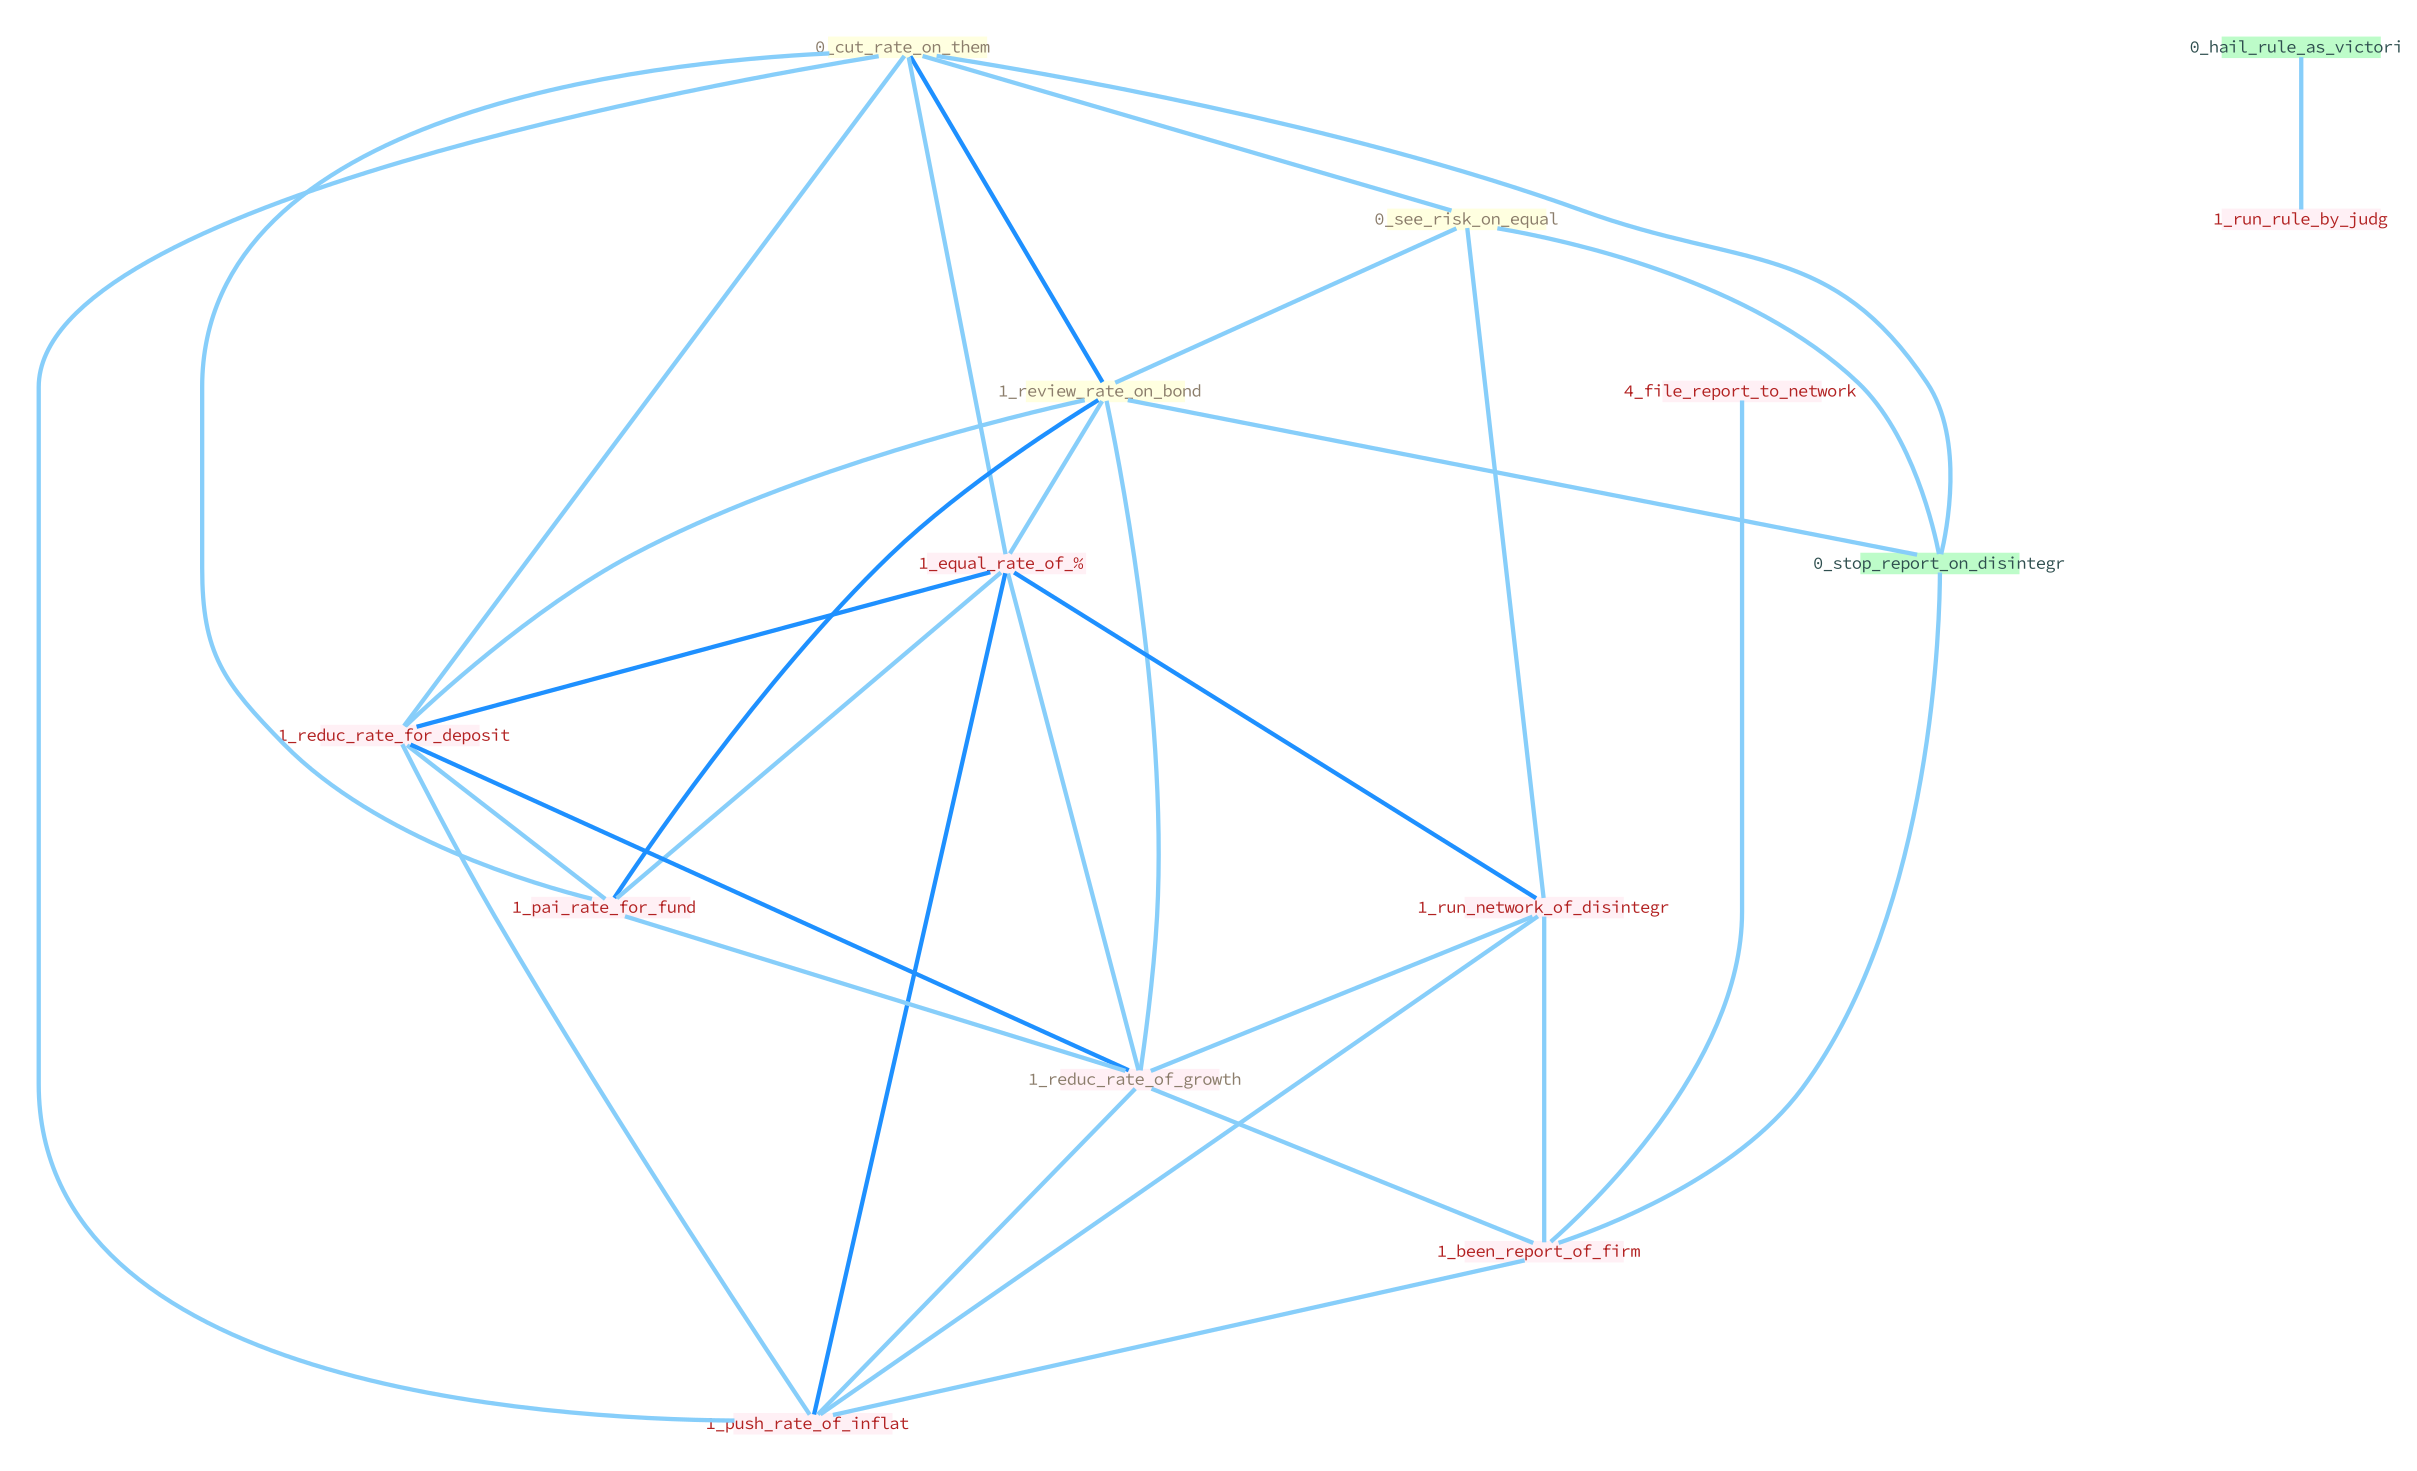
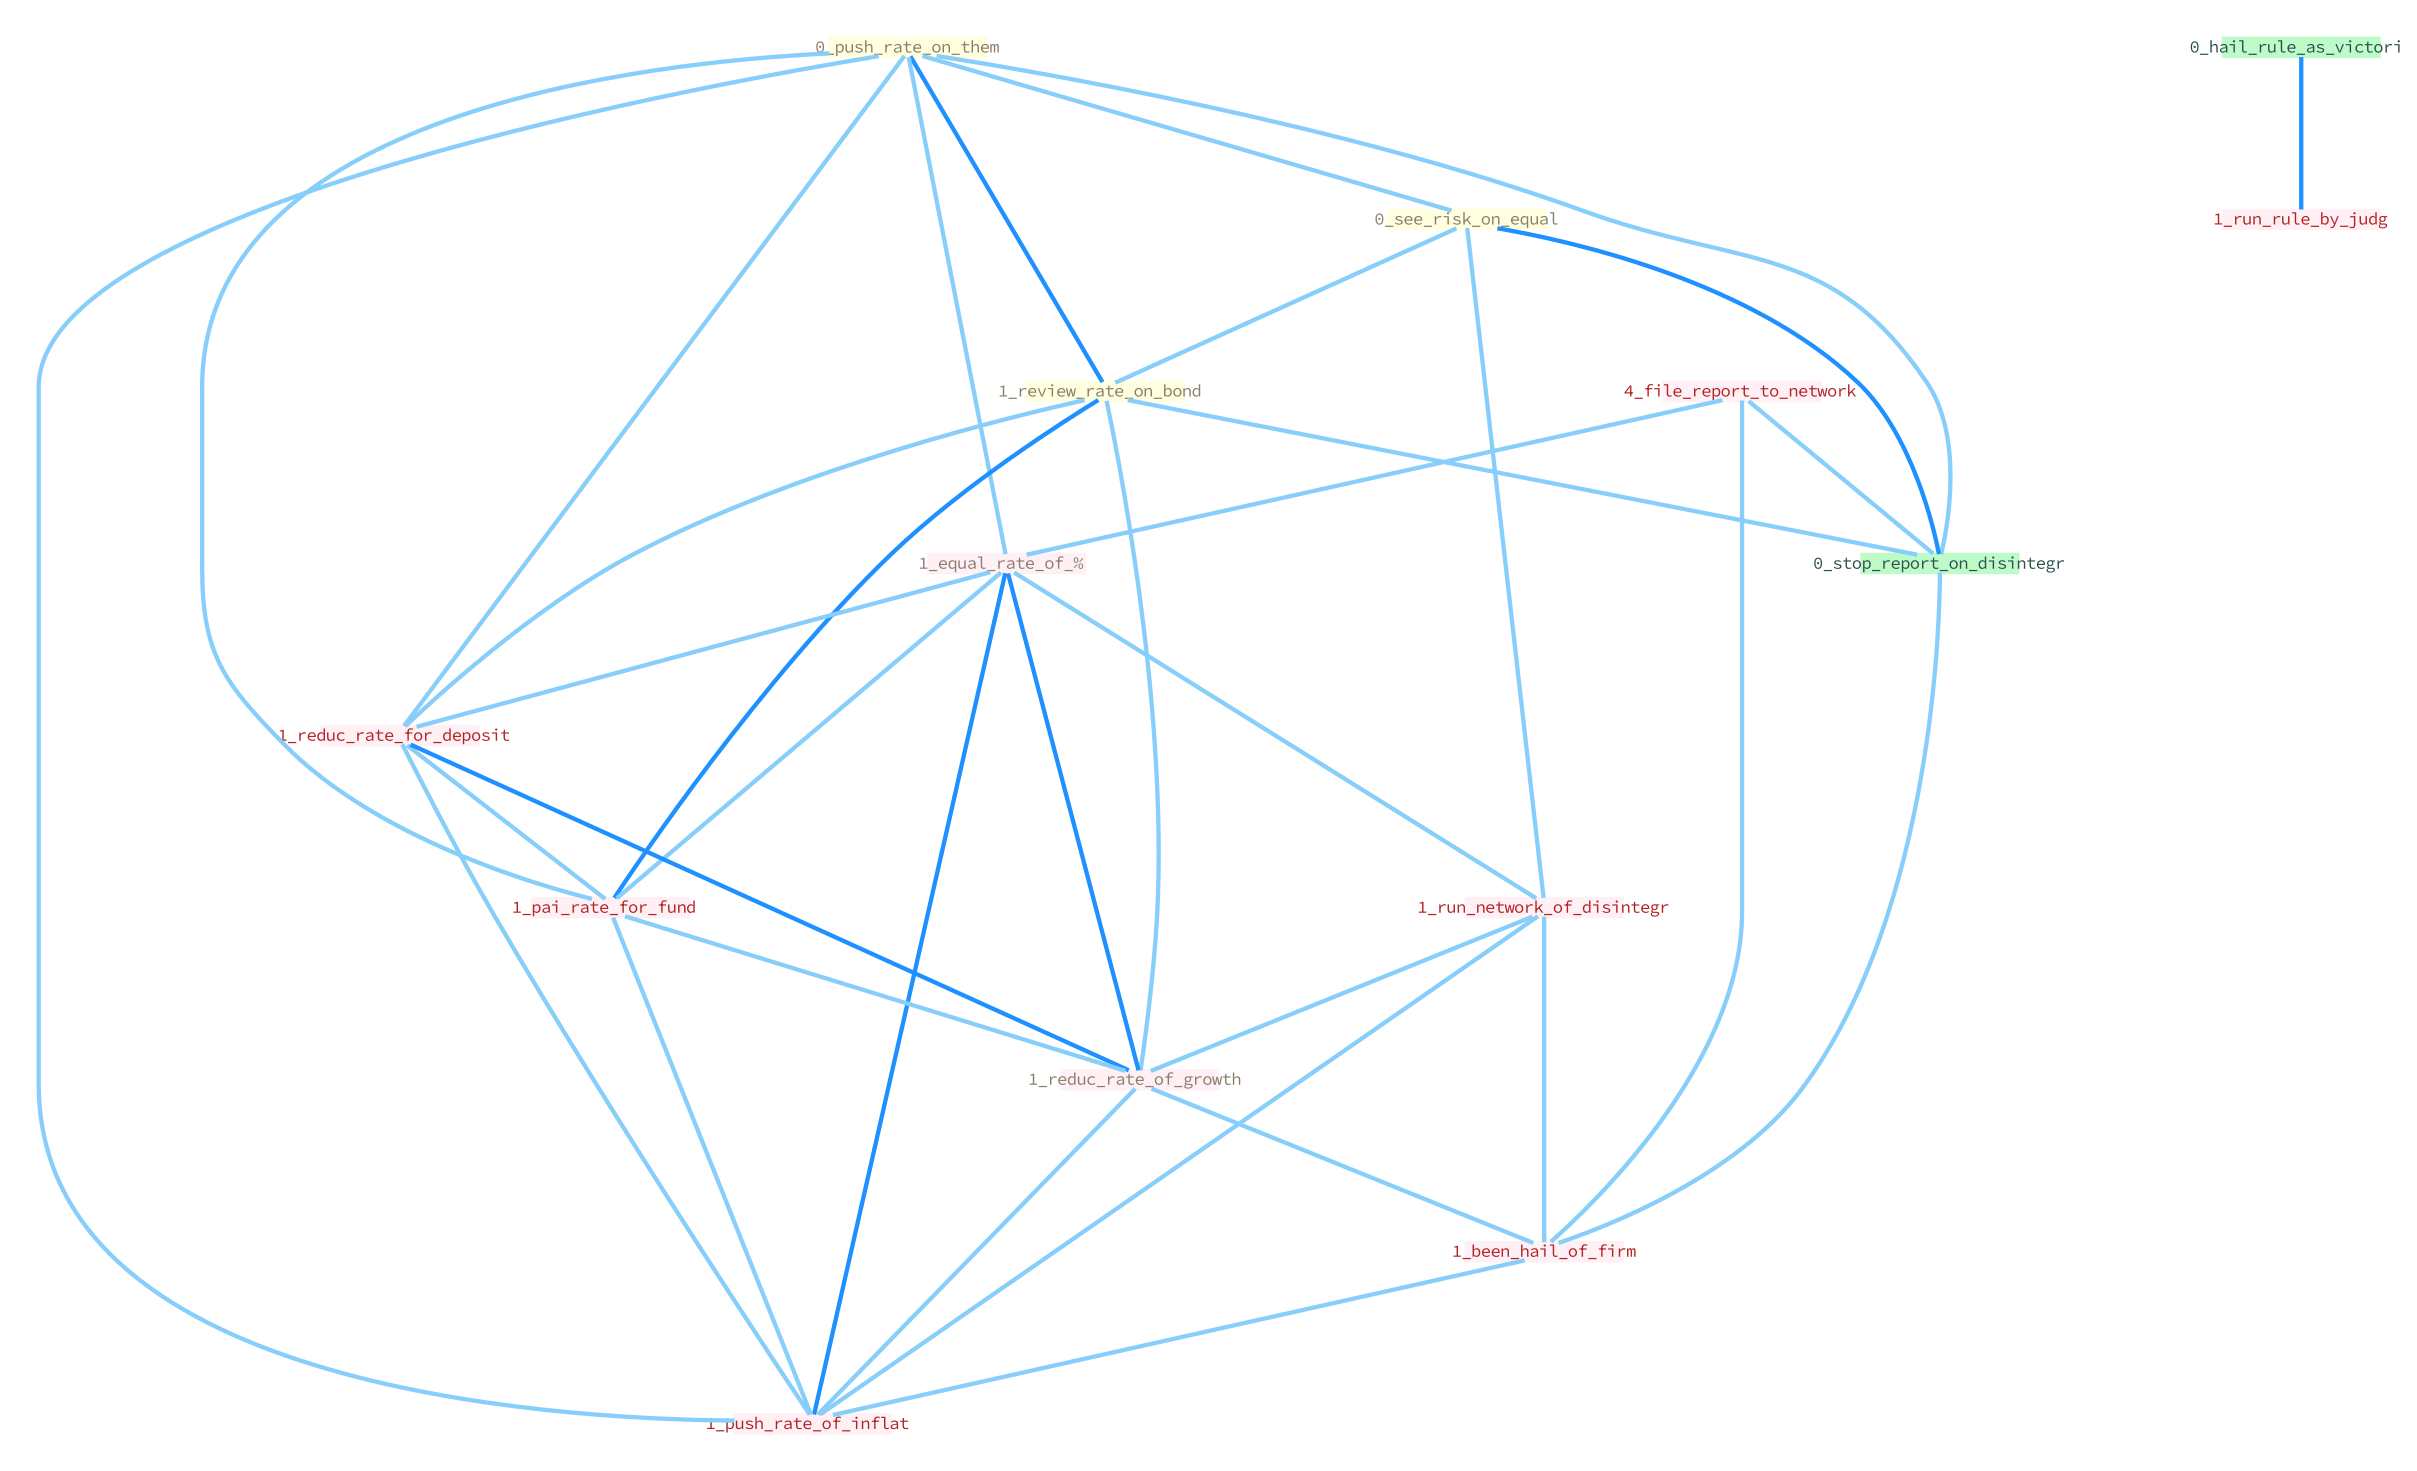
(908, 47) -> (908, 47)
(2301, 133) -> (2301, 133)
(1775, 323) -> (1775, 323)
(1056, 477) -> (1375, 477)
none -> (1841, 477)
(1007, 563) -> (1007, 563)
(703, 649) -> (703, 649)
(1275, 735) -> (1275, 735)
(1073, 822) -> (1073, 822)
none -> (712, 1166)
(1544, 1252) -> (1544, 1252)
